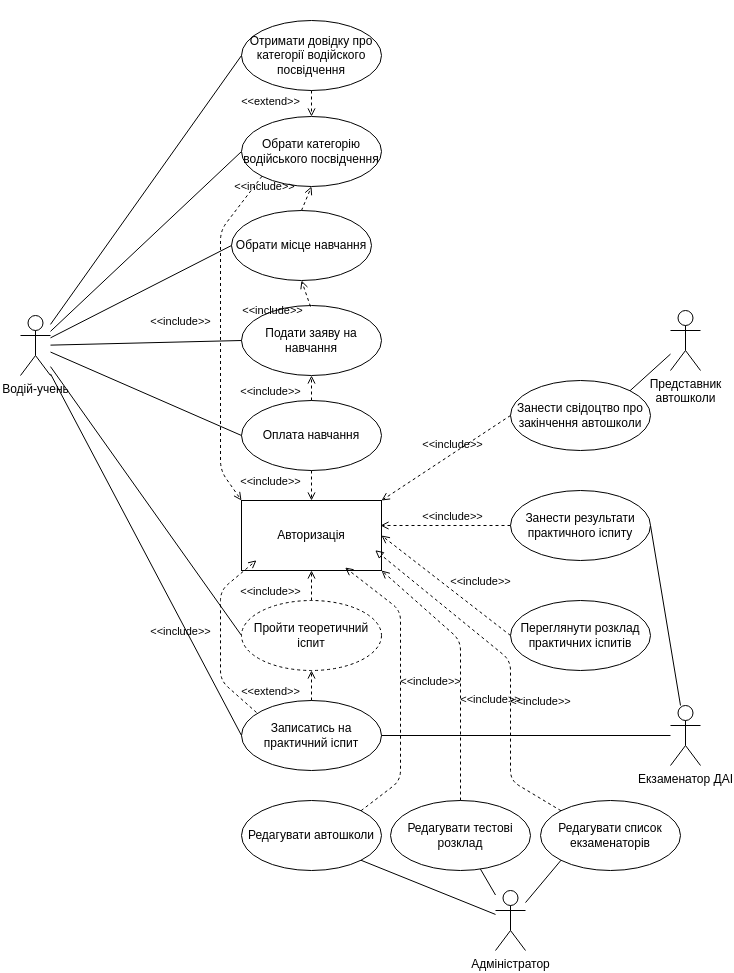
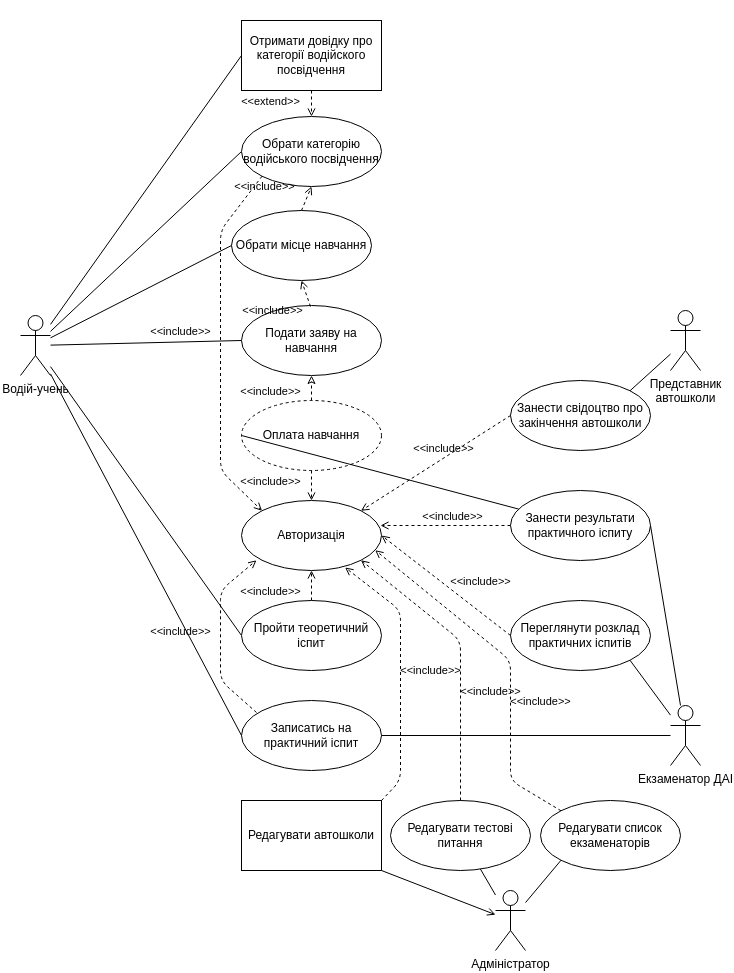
(312, 56) -> (312, 56)
(312, 382) -> (312, 384)
(146, 394) -> (324, 457)
(312, 436) -> (312, 436)
(312, 536) -> (312, 536)
(382, 556) -> (380, 554)
(312, 636) -> (312, 636)
(312, 687) -> none
none -> (650, 688)
(312, 836) -> (312, 836)
(461, 836) -> (461, 836)
(491, 913) -> (491, 913)
